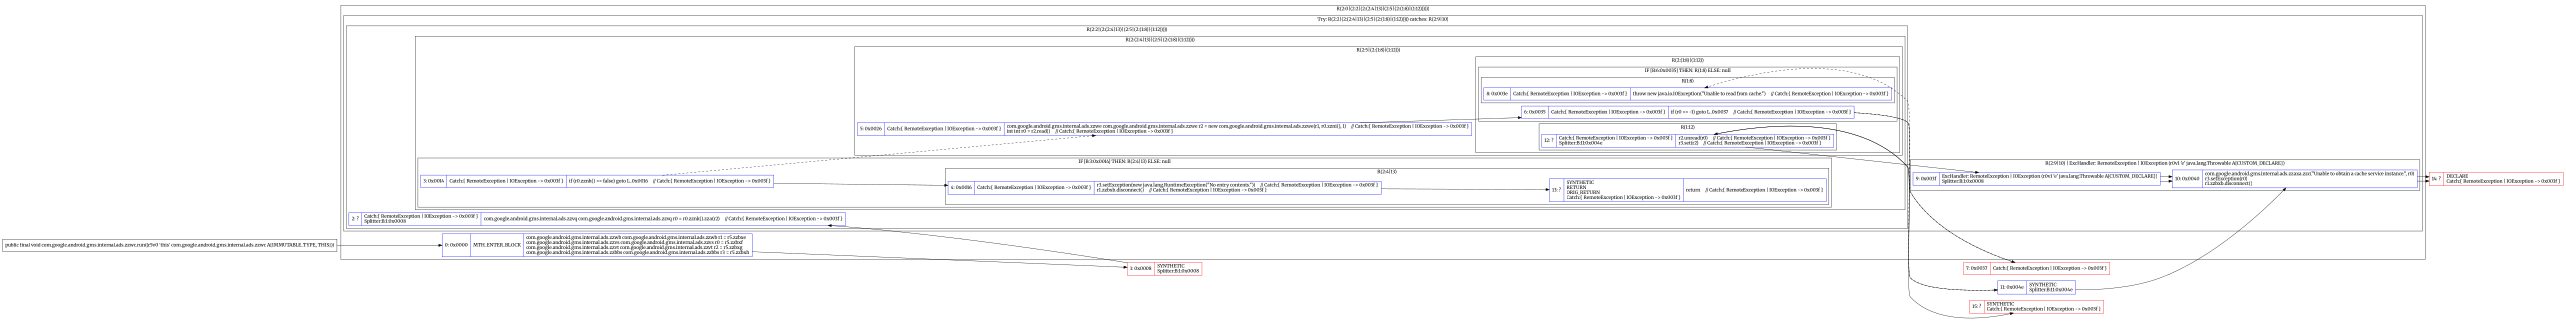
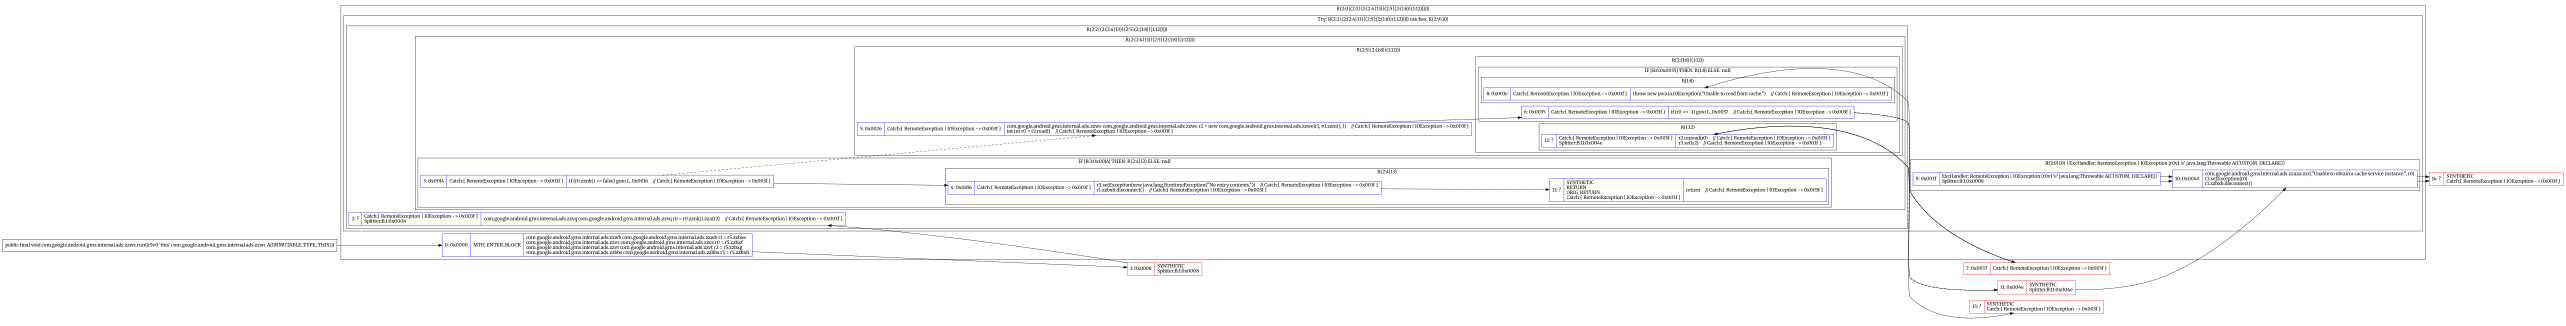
(1886, 85) -> (1886, 85)
(1861, 160) -> none
(2458, 176) -> (2460, 176)
(2037, 287) -> (2037, 287)
